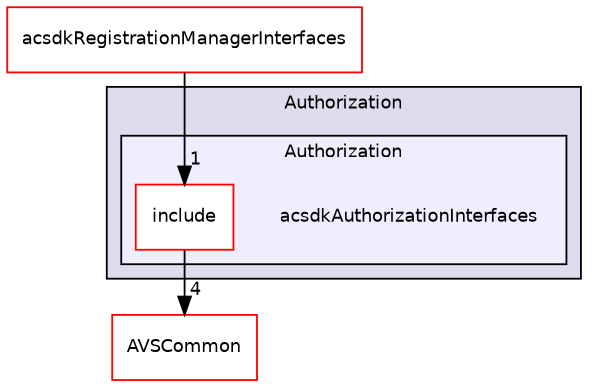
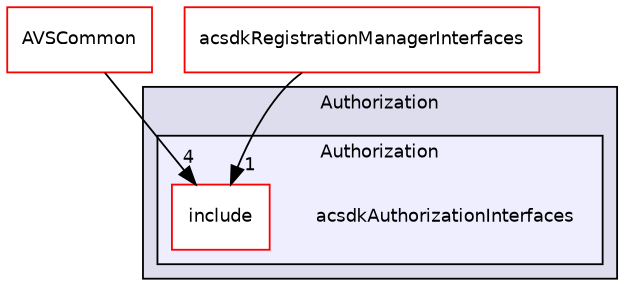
(185, 273) -> (131, 104)
